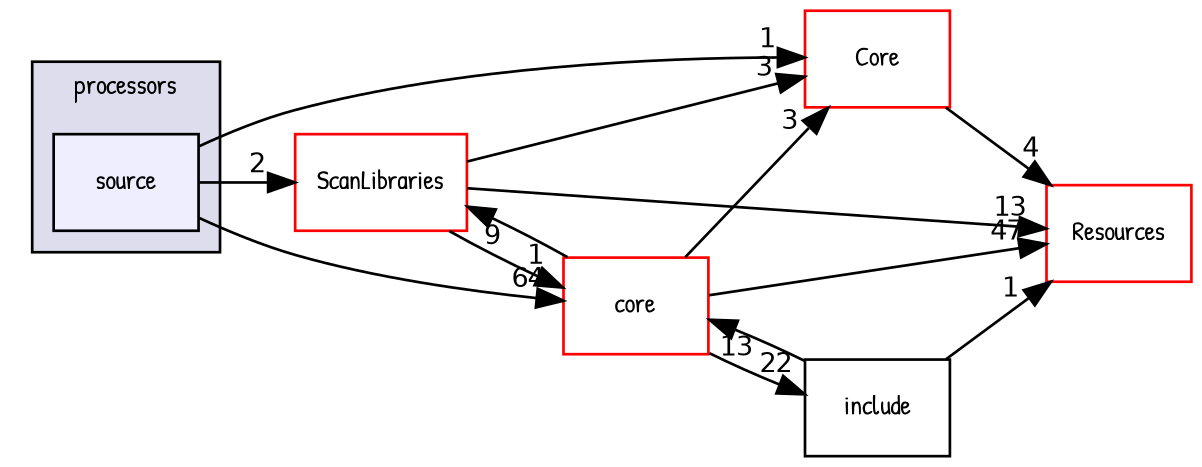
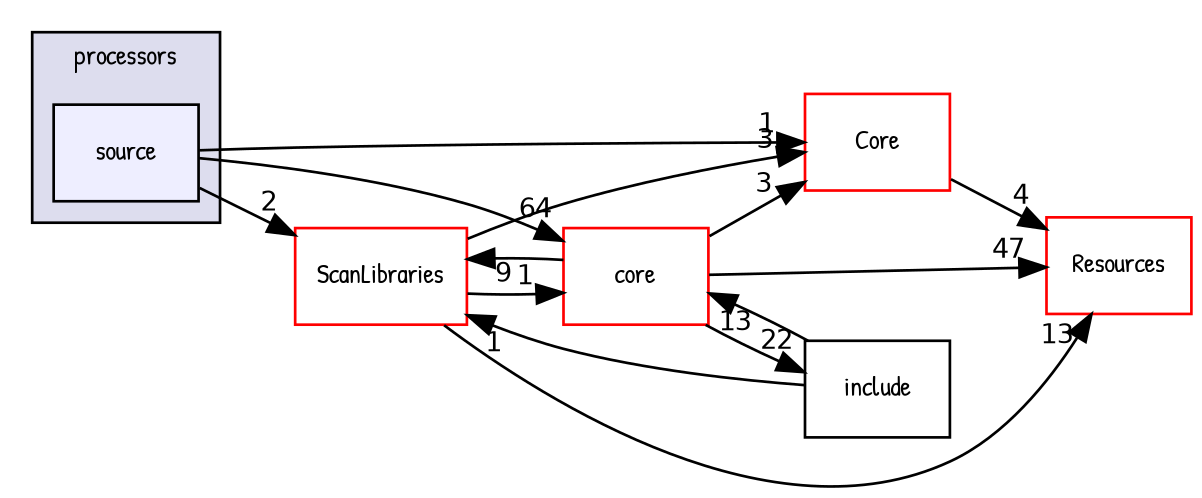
(987, 329) -> (646, 366)
